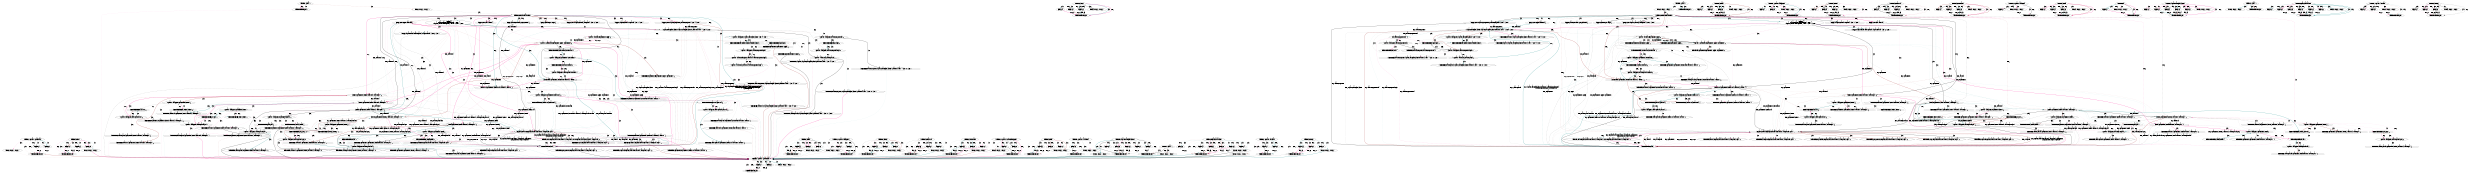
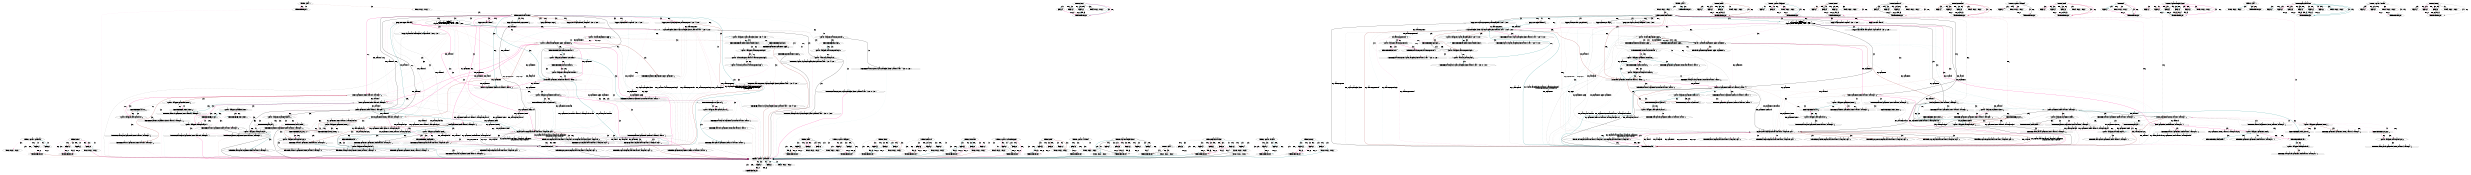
none -> (1389, 47)
(1408, 47) -> (1408, 47)
